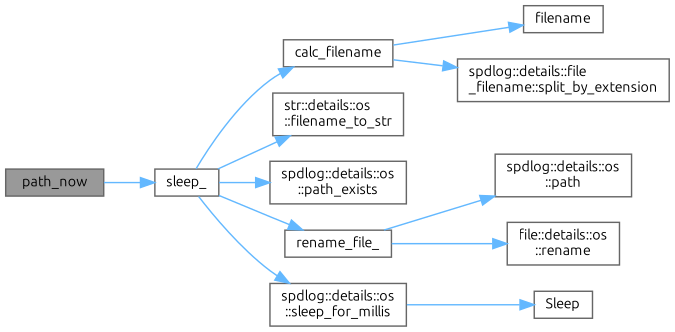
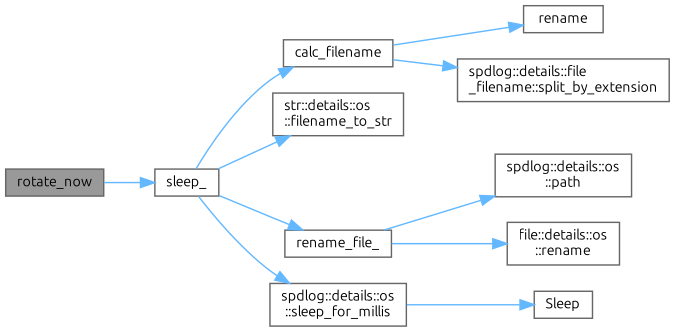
(563, 19) -> (563, 19)
(55, 183) -> (55, 183)
(338, 183) -> none
